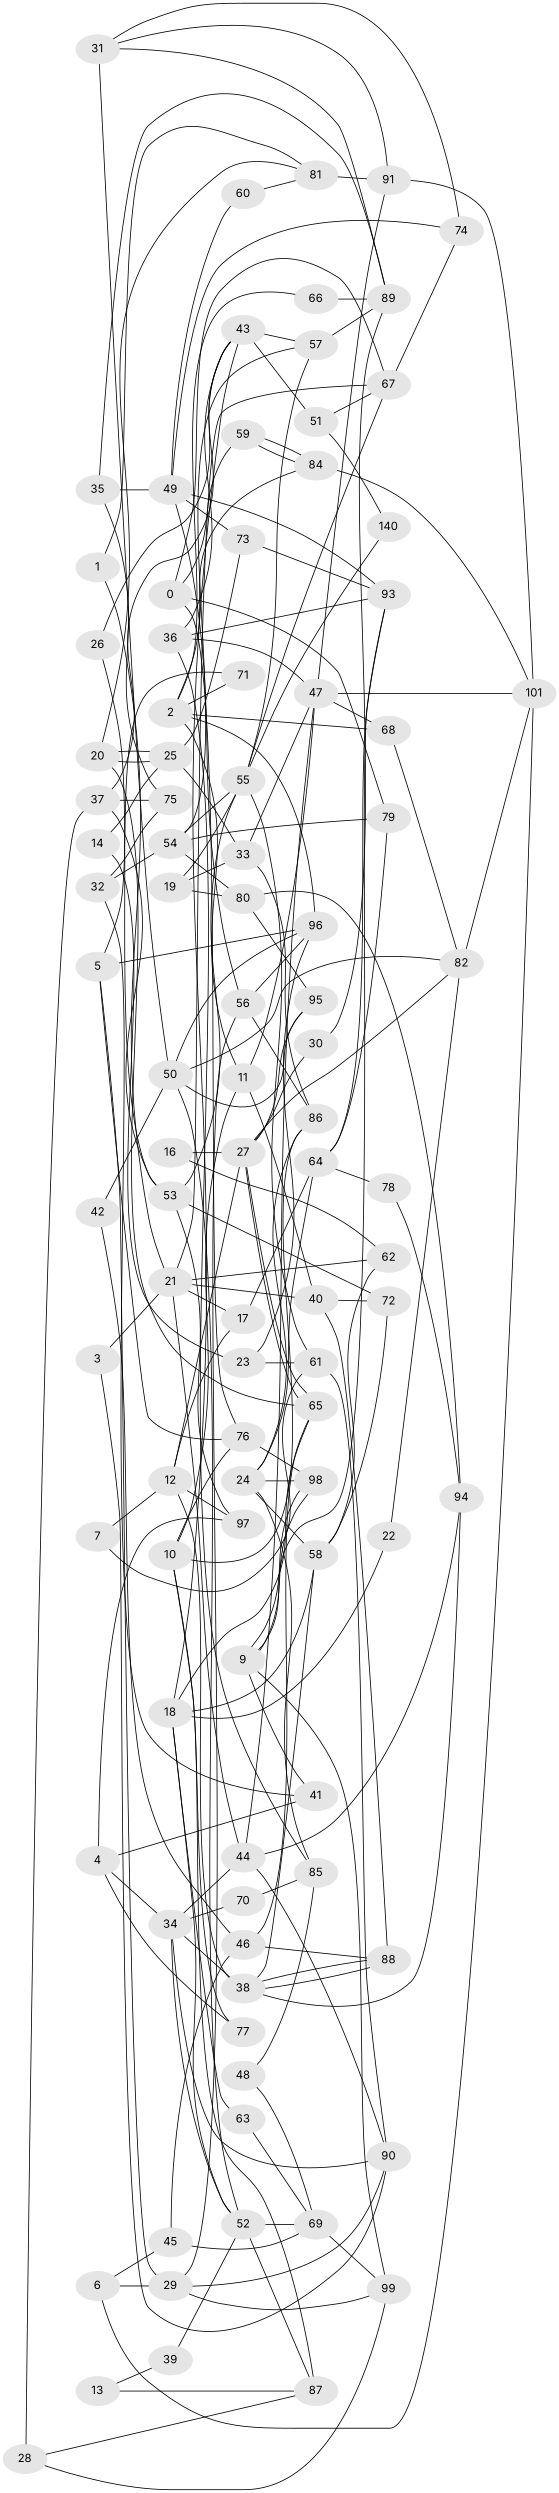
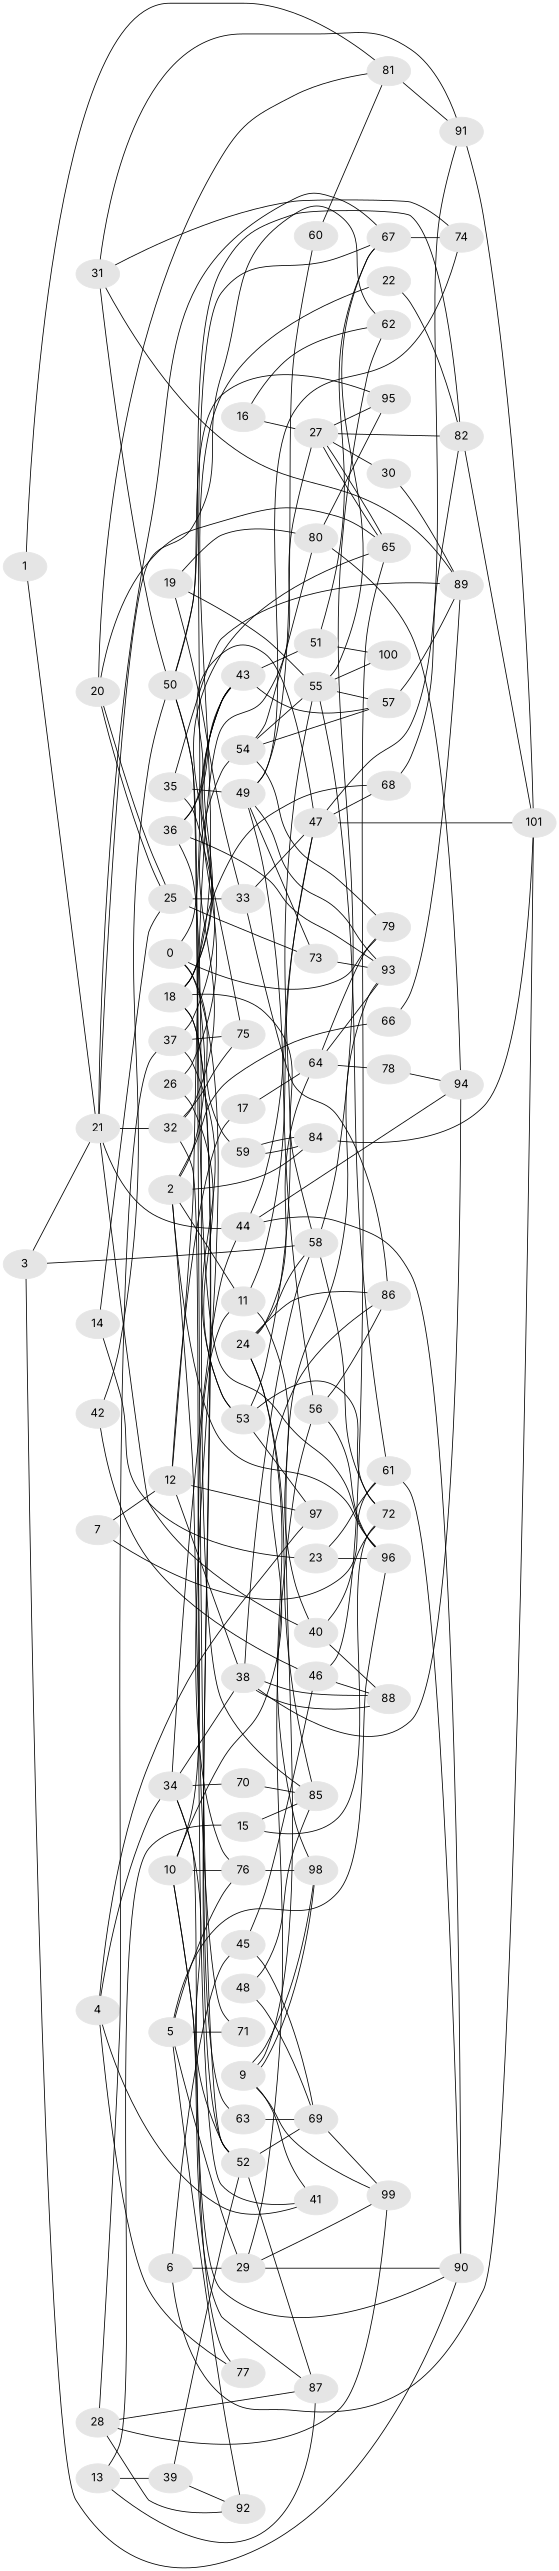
(389, 527) -> (389, 656)
none -> (171, 1256)
(207, 1301) -> (131, 1128)
none -> (243, 1827)
none -> (243, 2509)
